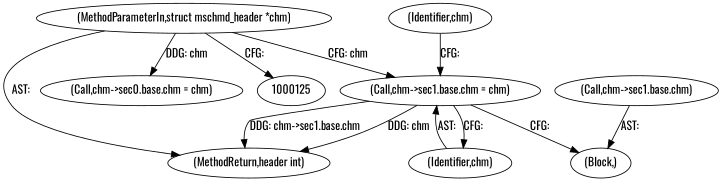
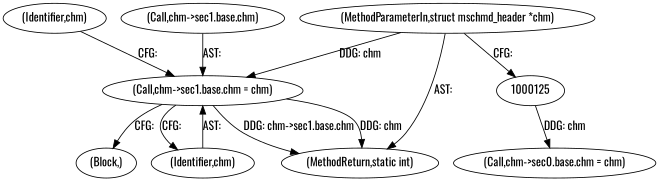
(165, 51) -> (541, 123)
(348, 54) -> (360, 54)
(620, 123) -> (203, 50)
(249, 163) -> (360, 163)
